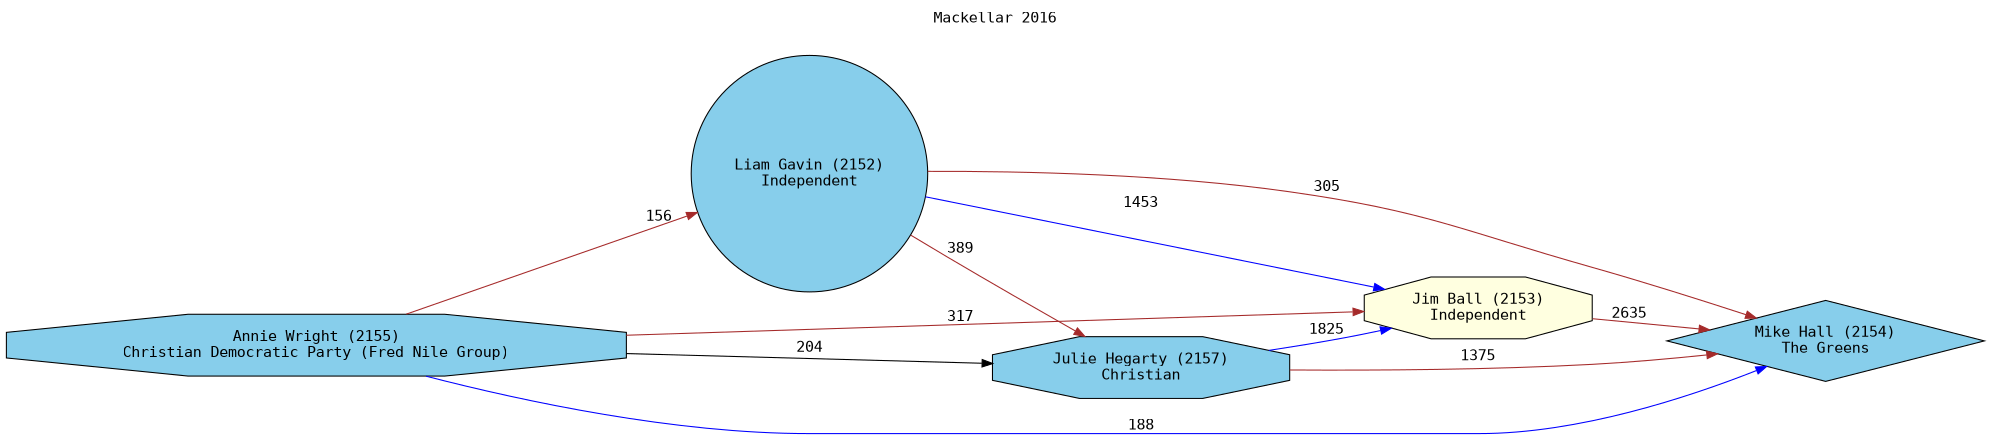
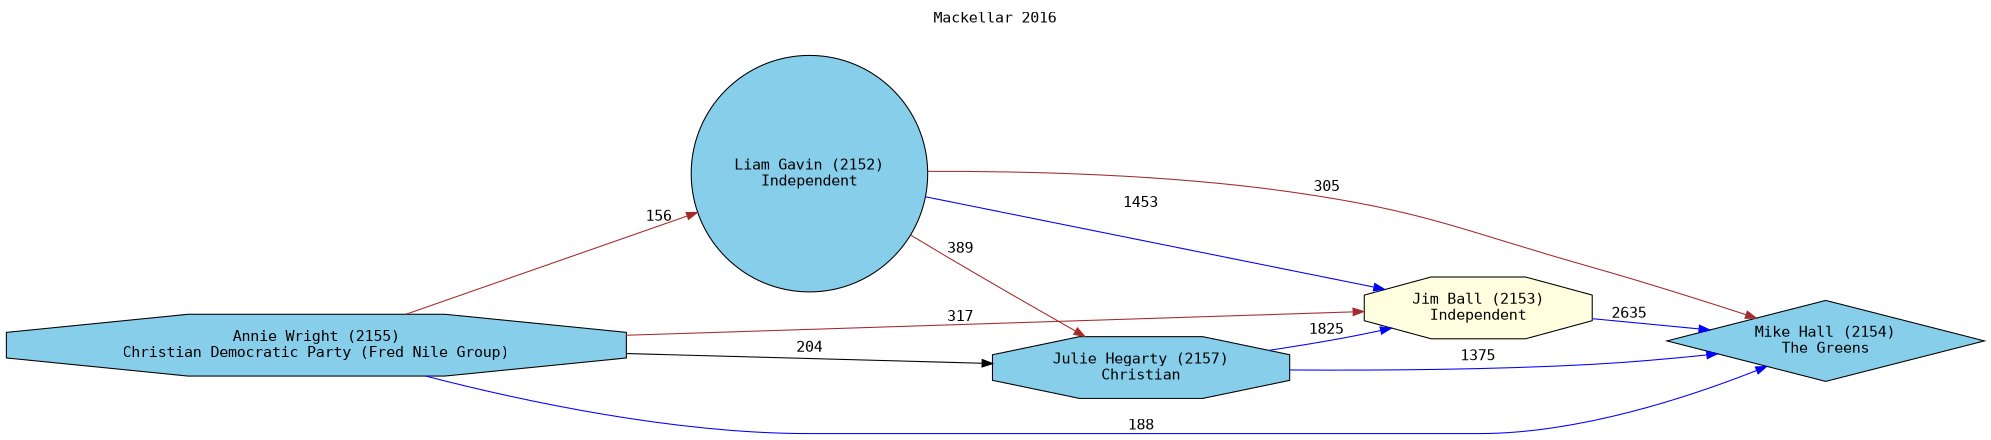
(1646, 324) -> (1646, 324)
(1499, 368) -> (1499, 368)
